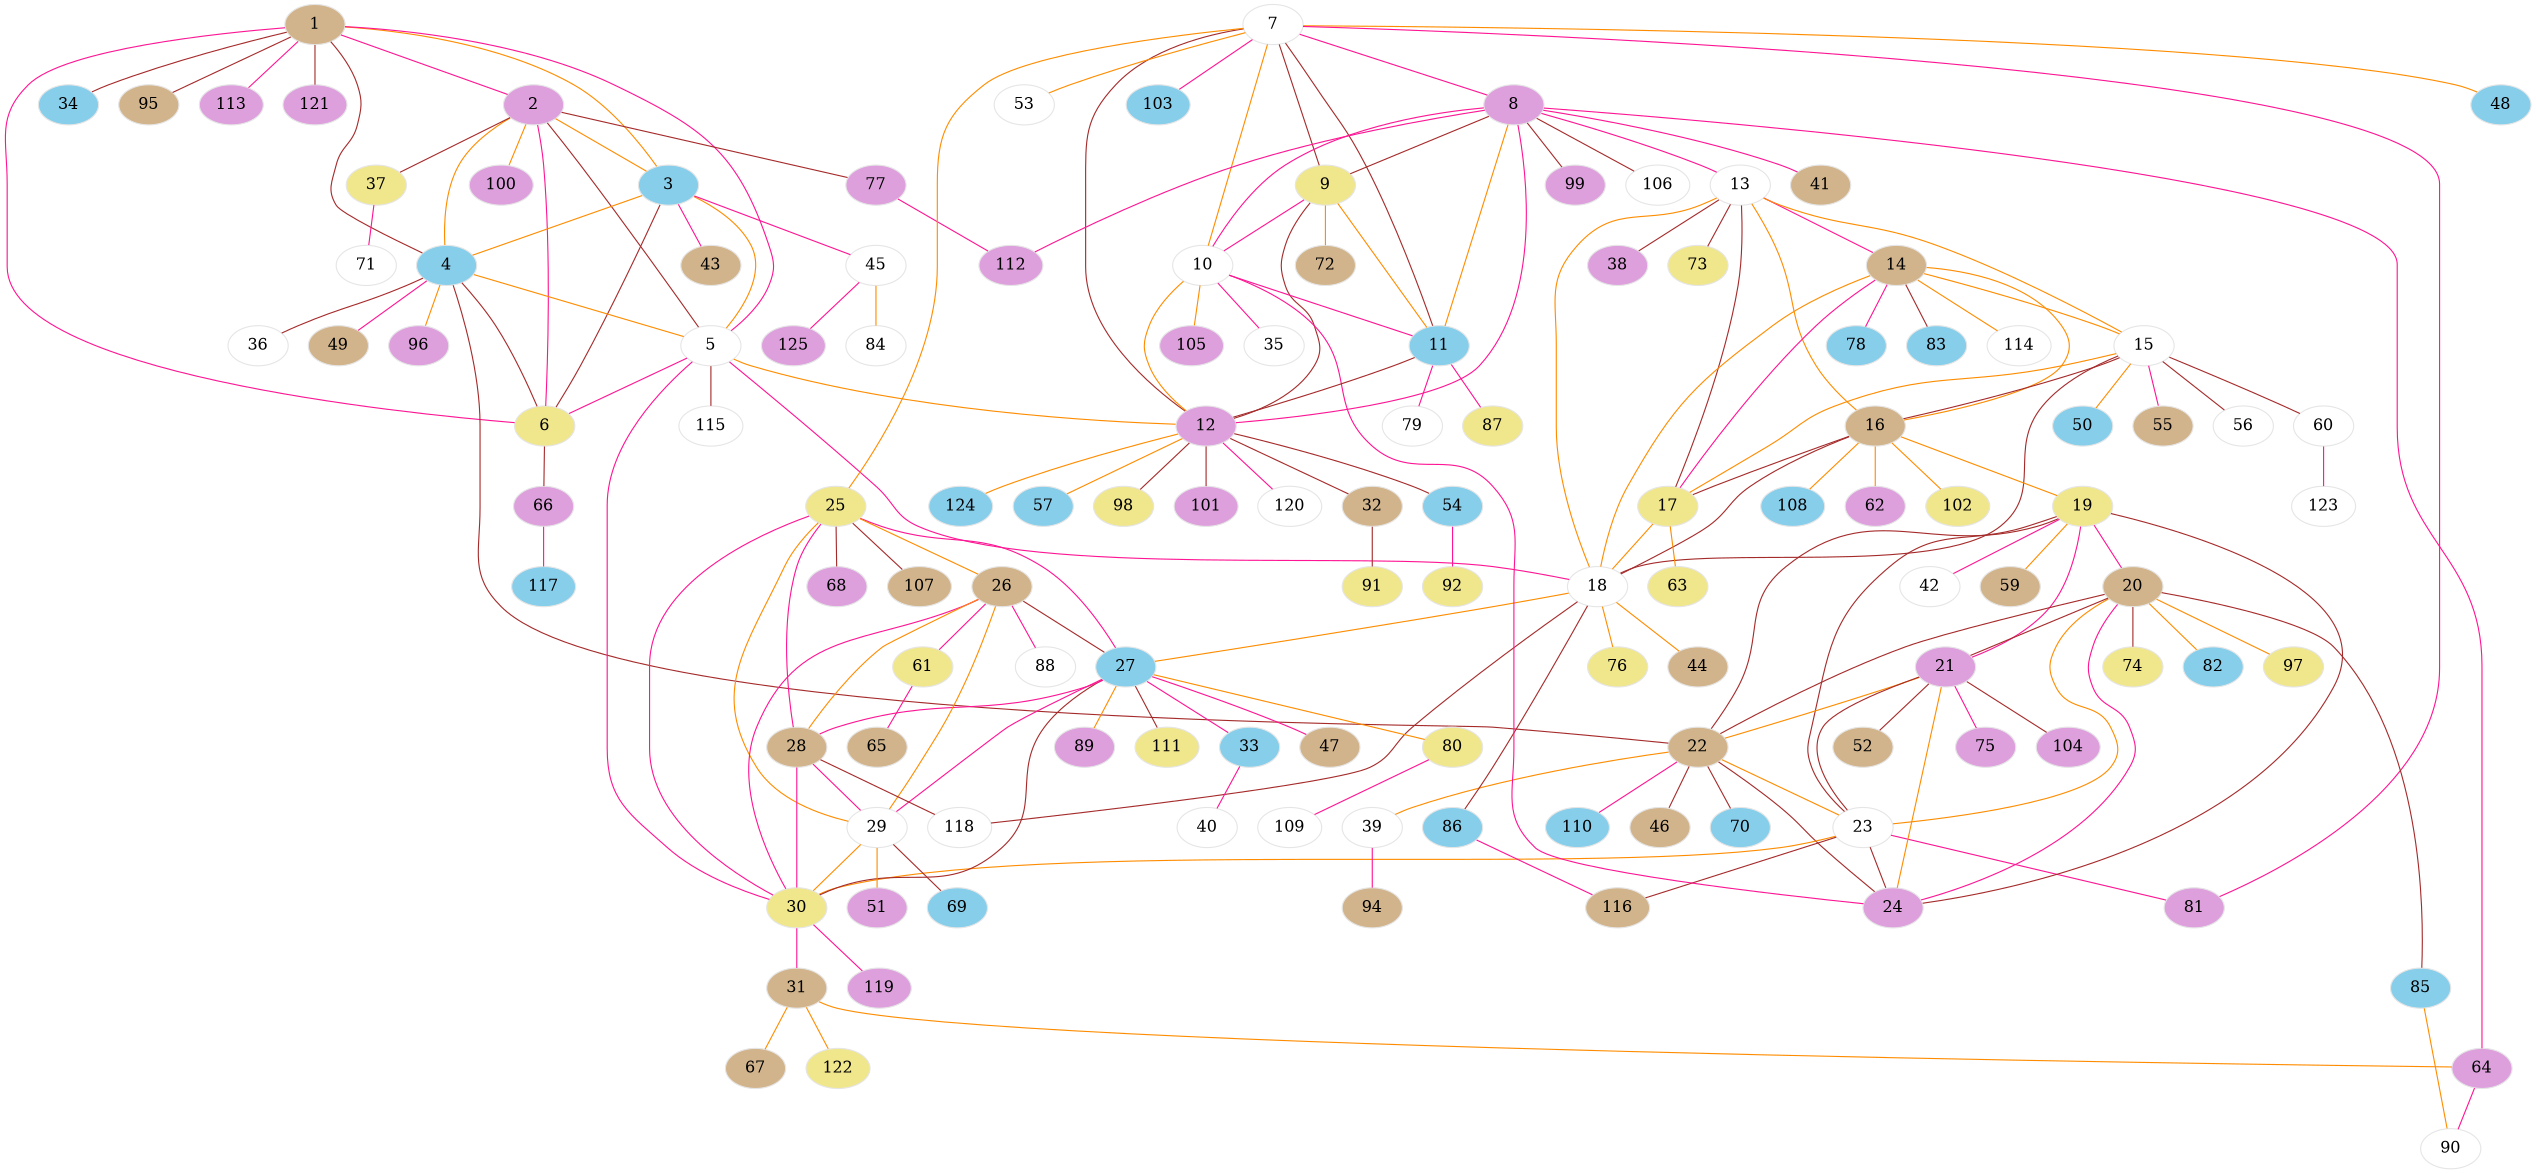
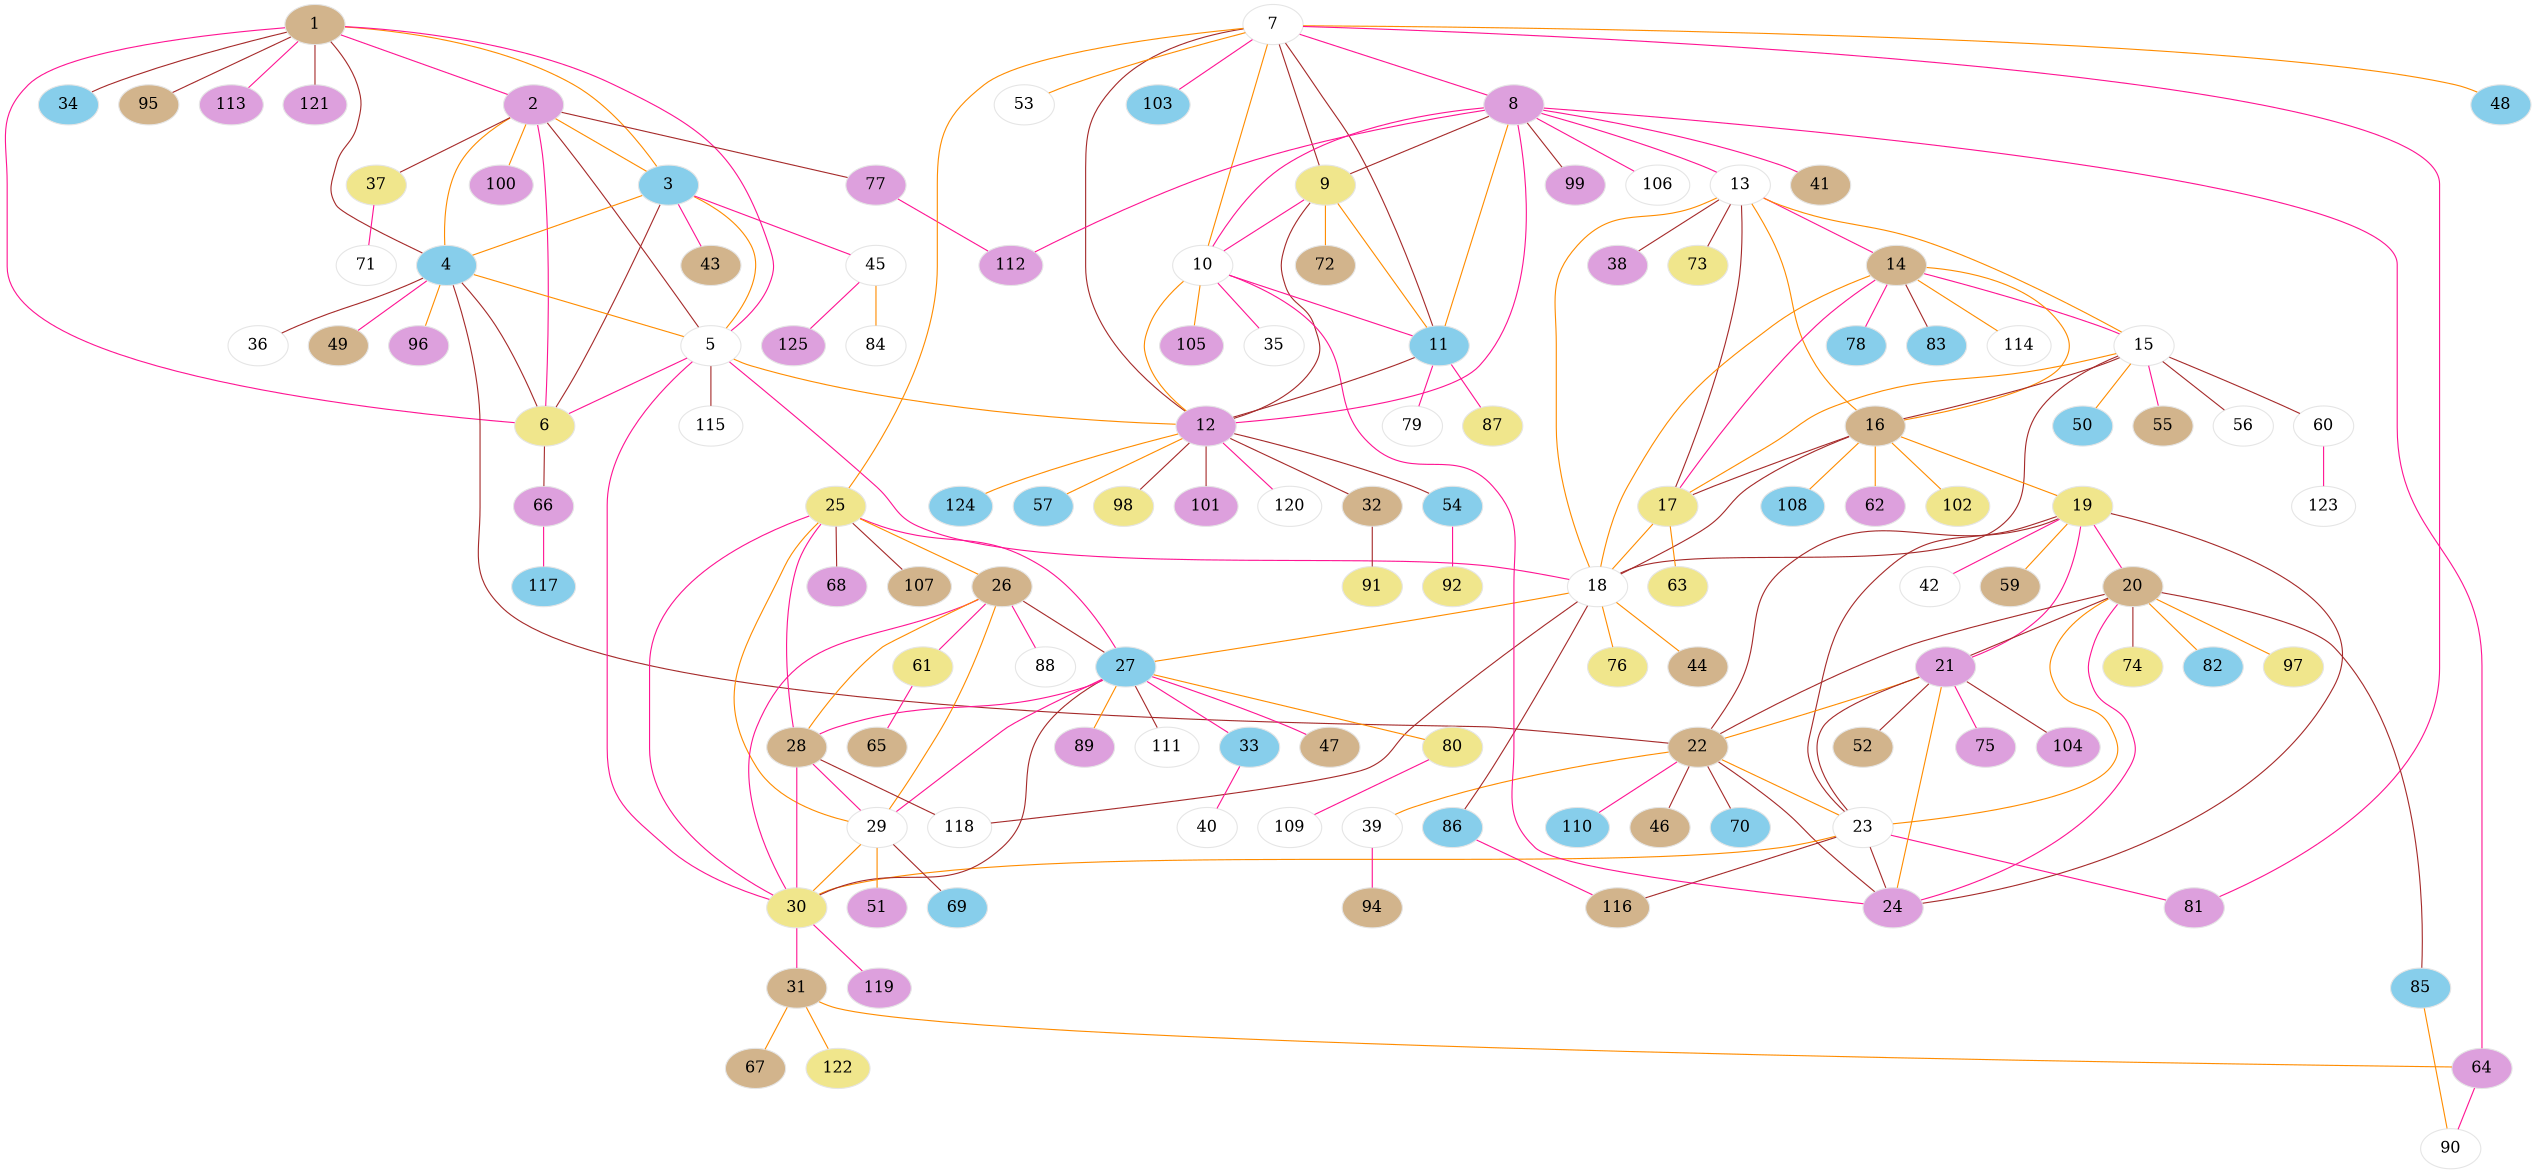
(1585, 145) -> (1585, 145)
(2023, 301) -> (2023, 301)
(1167, 747) -> (1167, 747)
